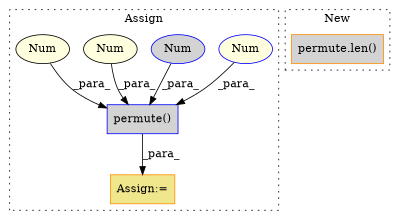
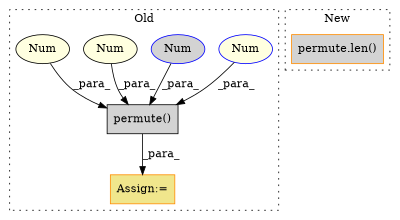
(144, 19) -> (144, 19)
(143, 119) -> (143, 119)
